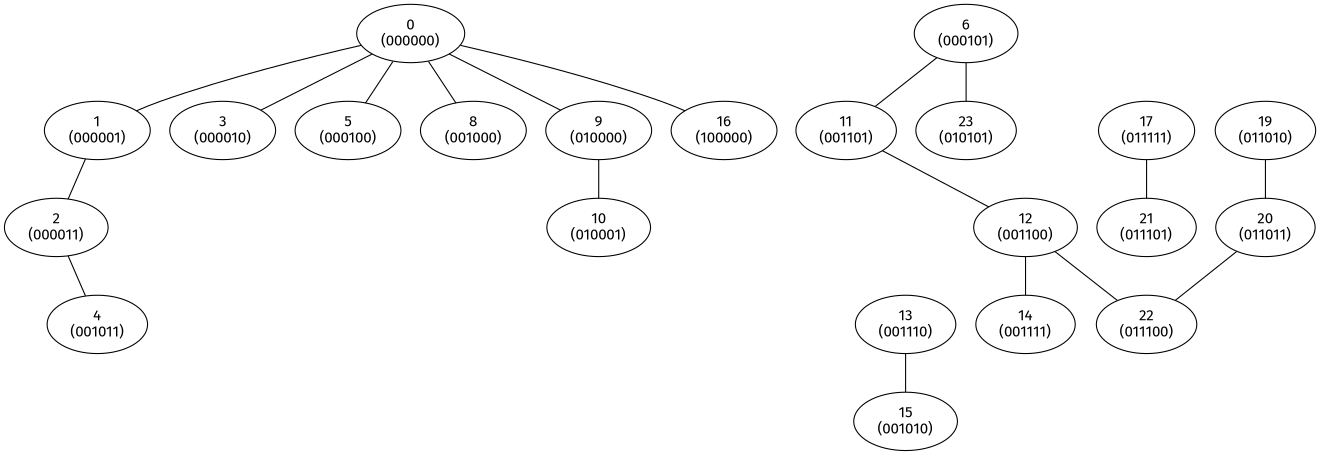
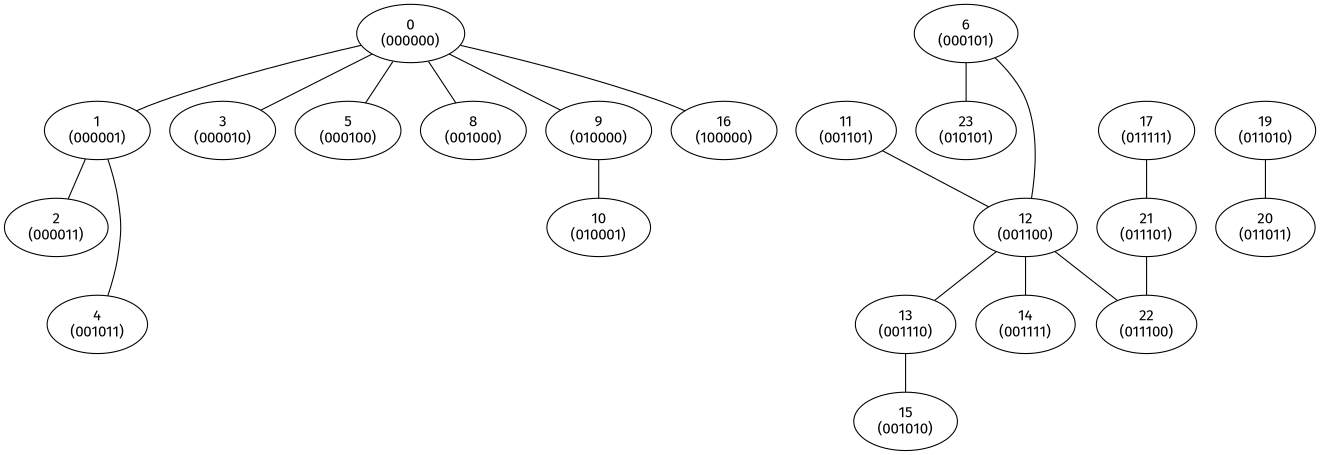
(906, 82) -> (1032, 123)
(77, 276) -> (121, 227)
none -> (965, 276)
(1206, 276) -> (1147, 276)
